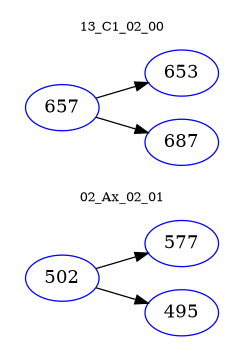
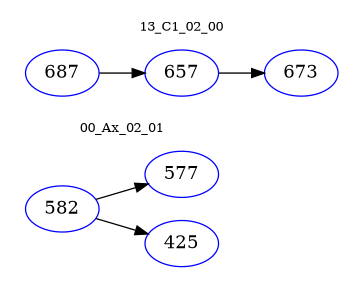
(182, 73) -> (301, 73)
(116, 123) -> (116, 73)
(122, 198) -> (122, 129)
(62, 278) -> (62, 209)
(182, 313) -> (182, 244)
